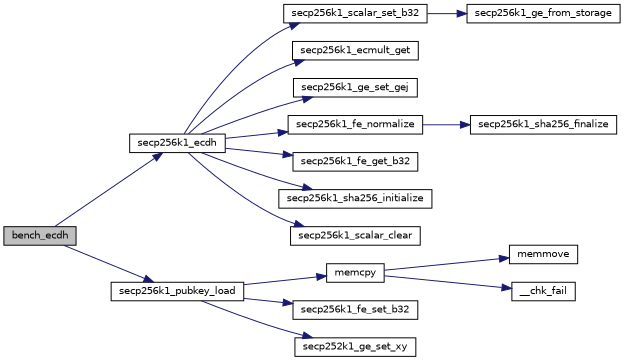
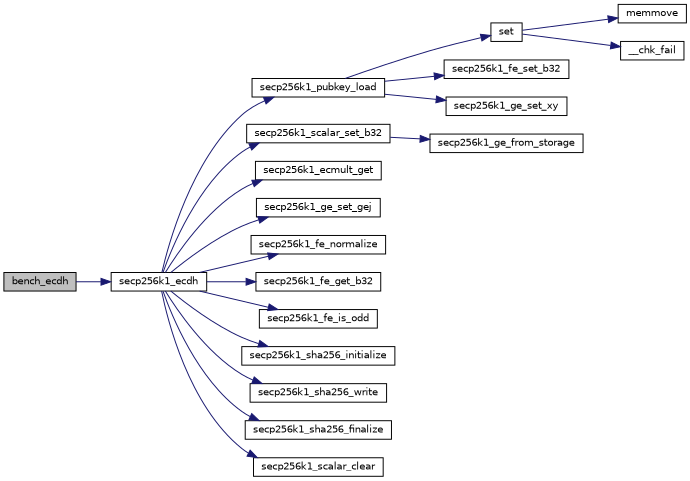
(442, 125) -> (197, 361)
(104, 262) -> (197, 176)
(355, 273) -> (507, 32)
none -> (318, 319)
(355, 347) -> (507, 106)
none -> (318, 393)
